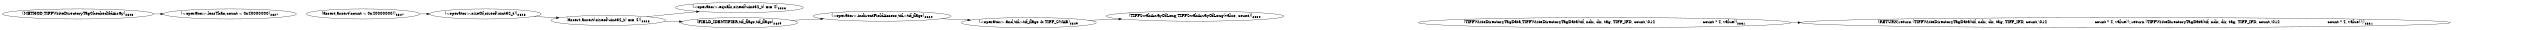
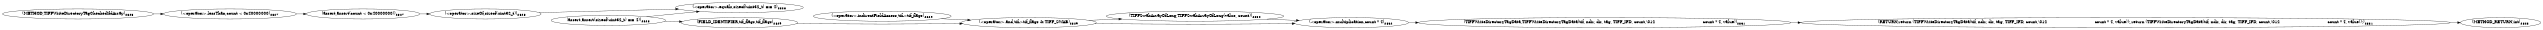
none -> (300, 14)
(545, 17) -> (607, 11)
(806, 20) -> (878, 24)
none -> (1351, 23)
none -> (2501, 23)
